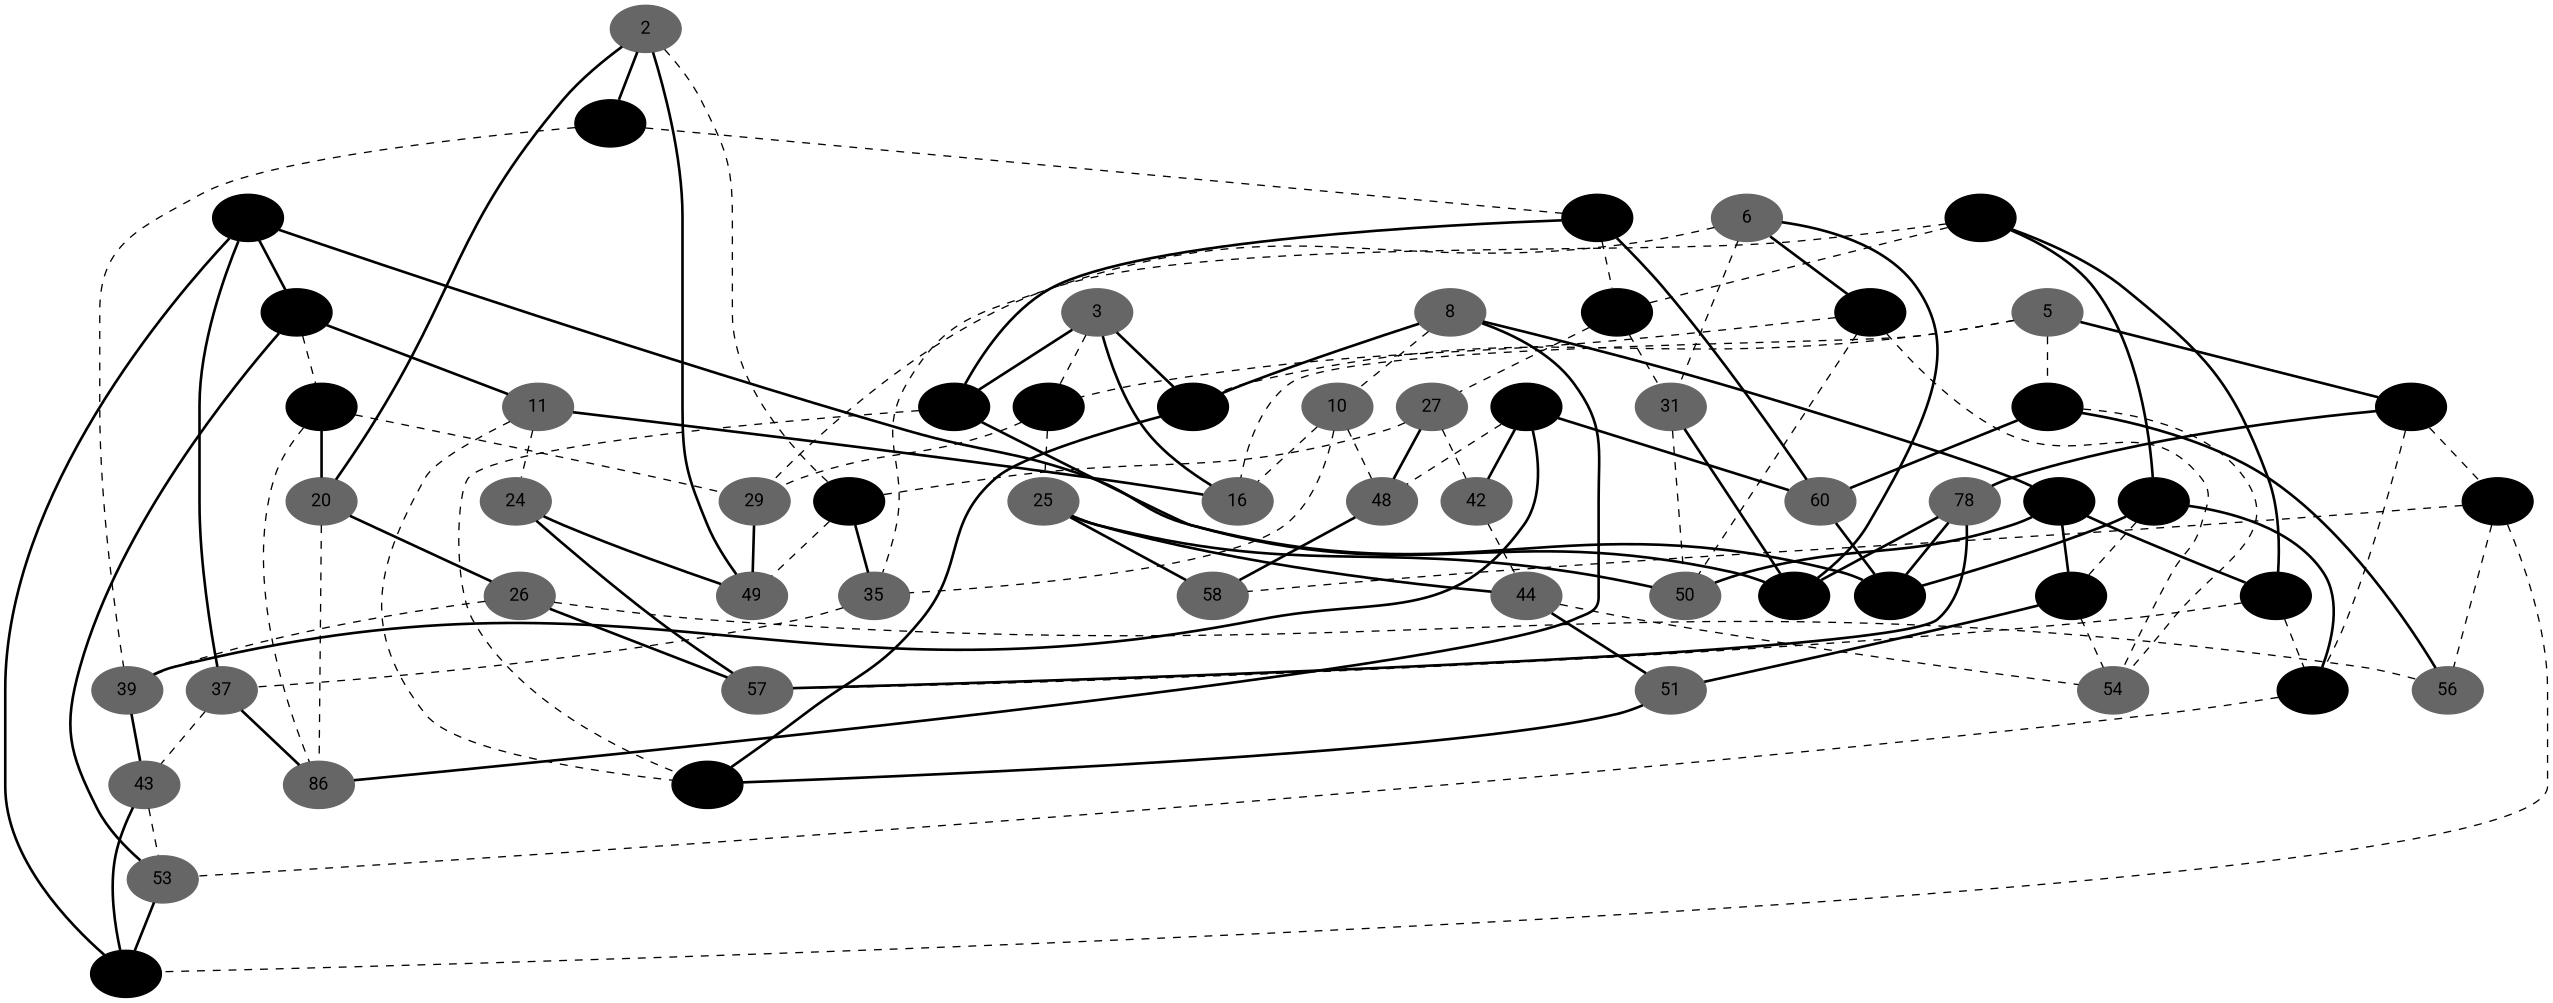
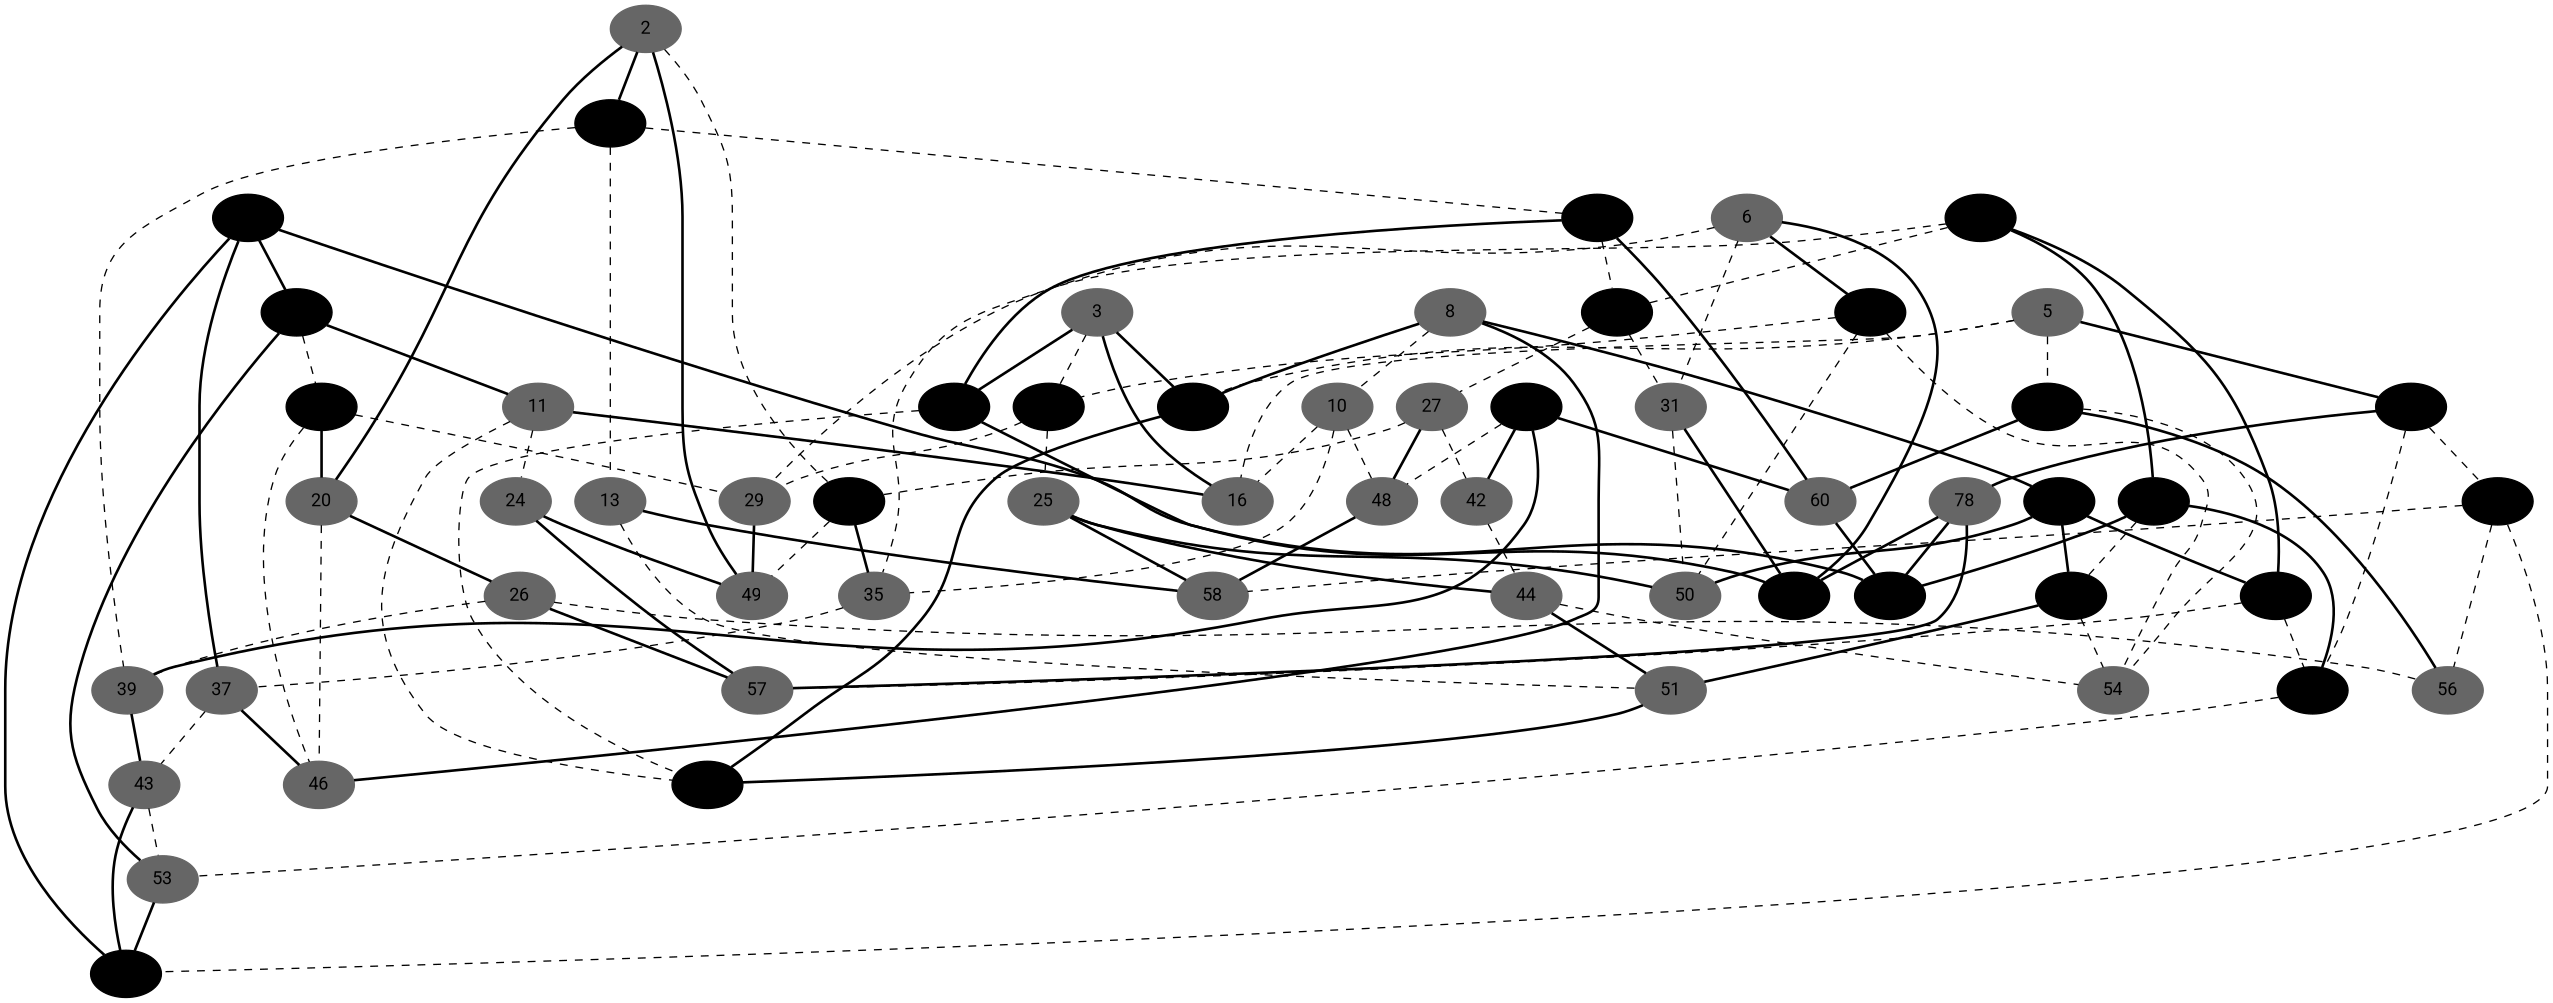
none -> (610, 501)
(319, 785) -> (319, 785)
